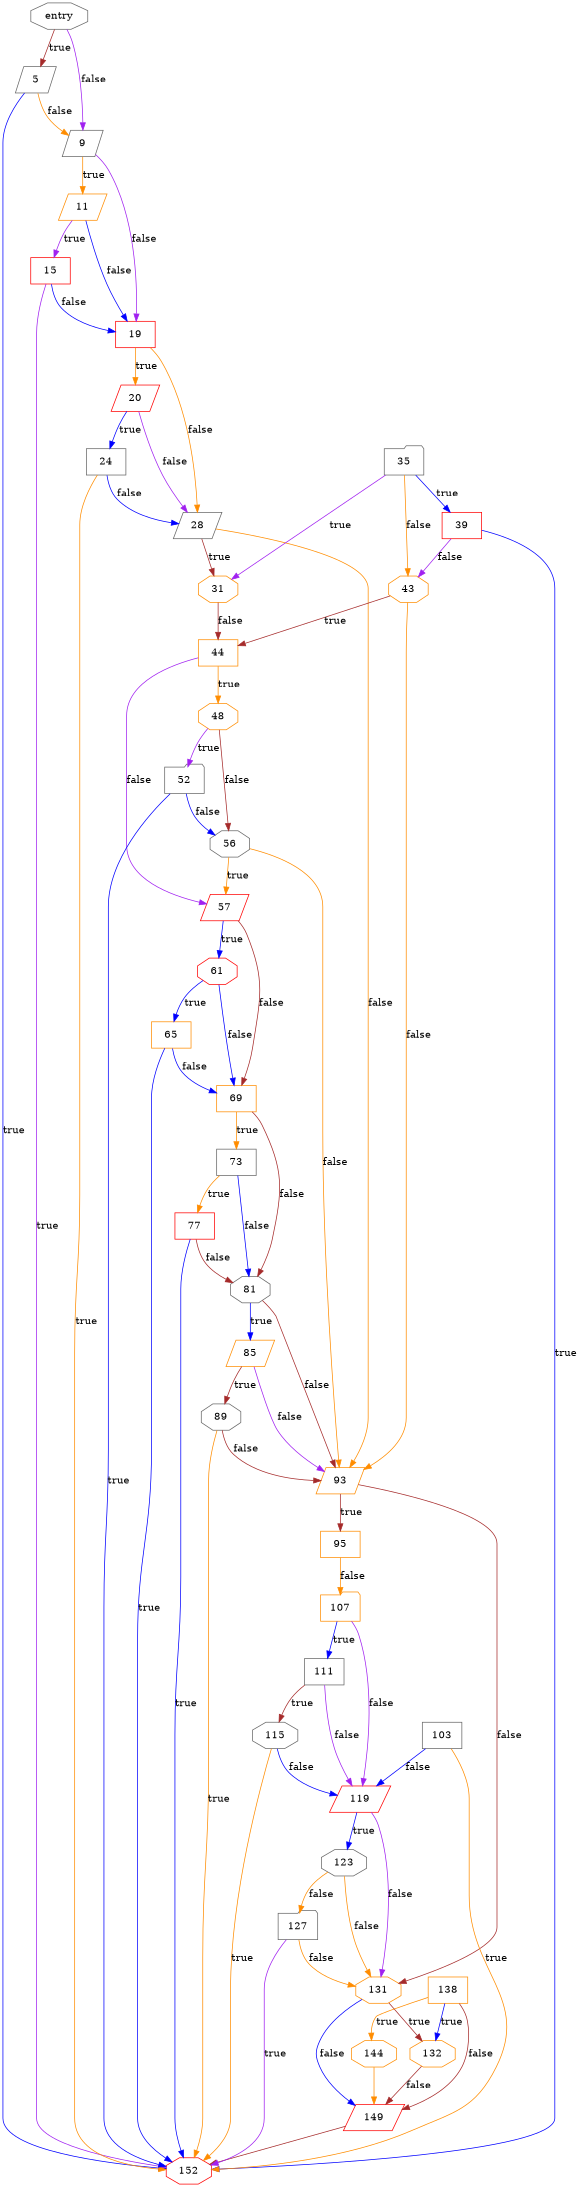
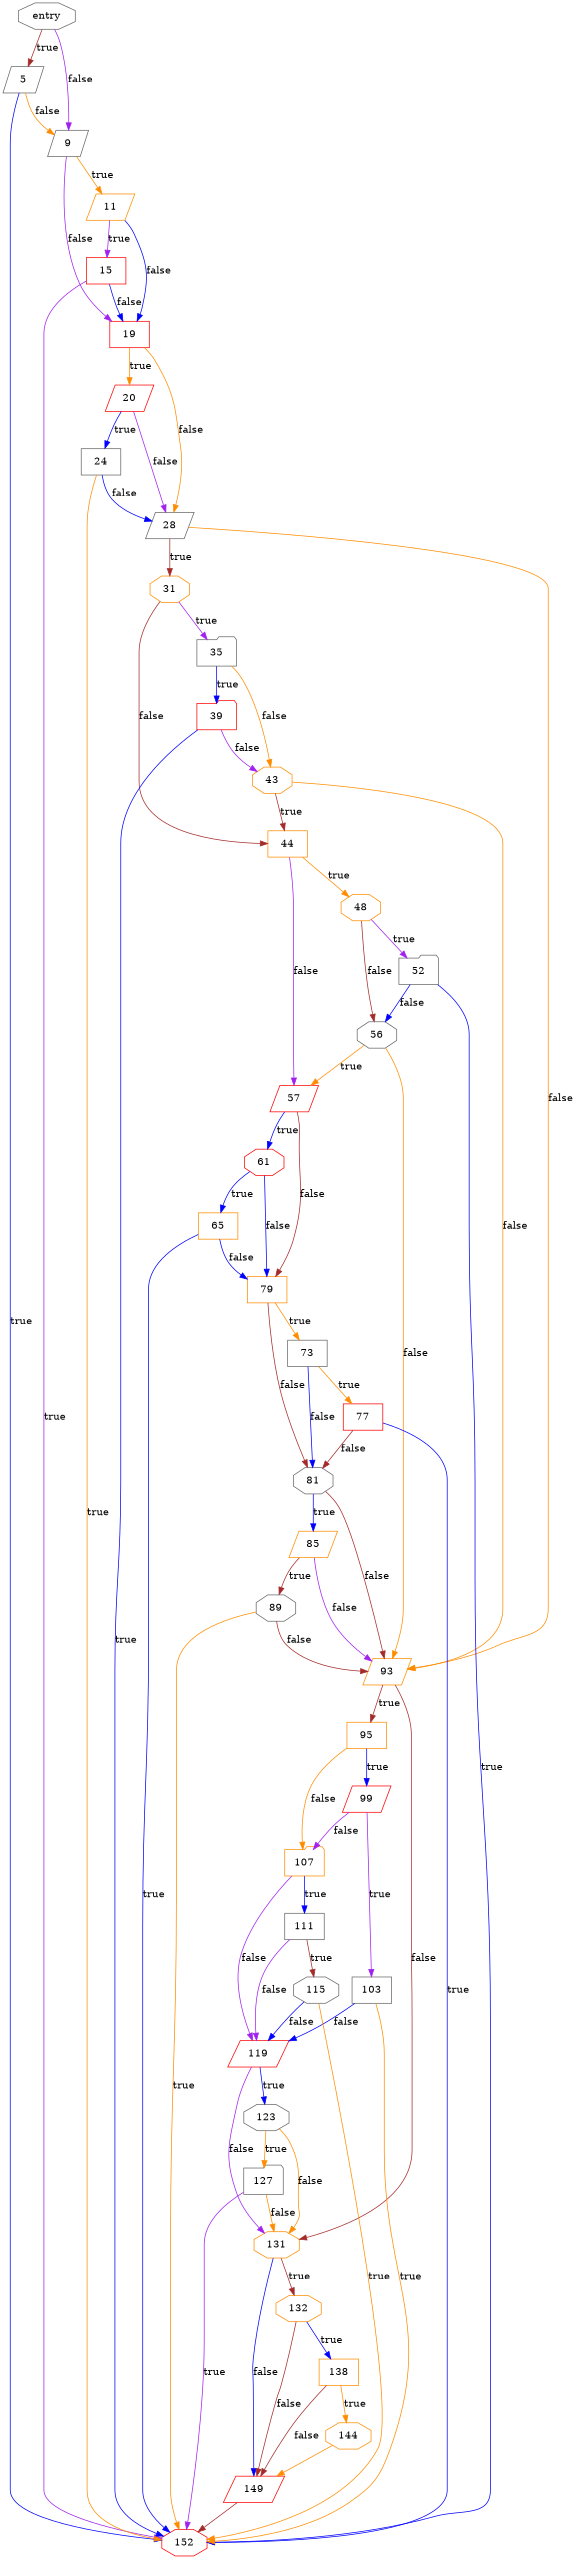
(312, 525) -> (191, 618)
(462, 526) -> (217, 717)
(236, 1099) -> (267, 1290)
none -> (367, 1799)
(321, 1895) -> (276, 2149)
(441, 2018) -> (317, 2337)
